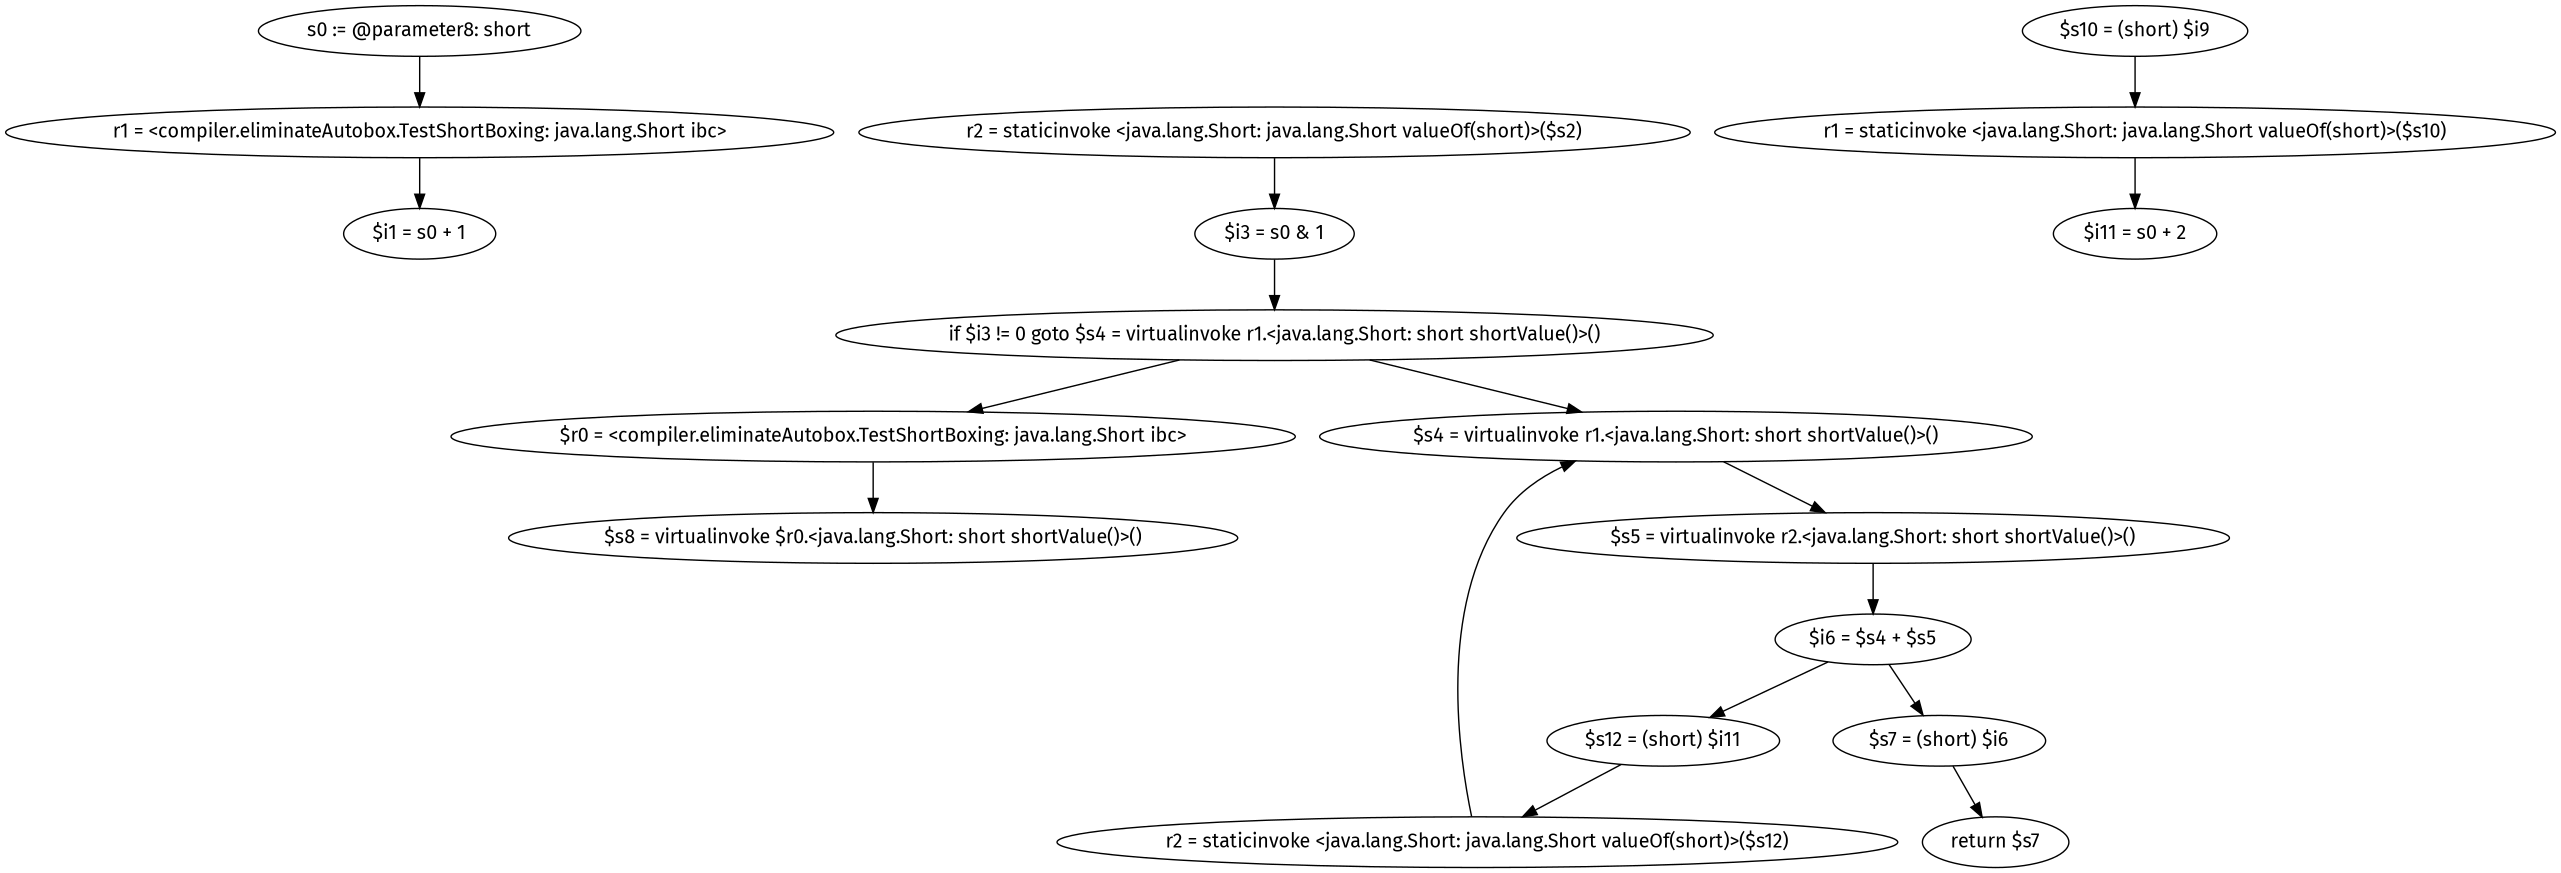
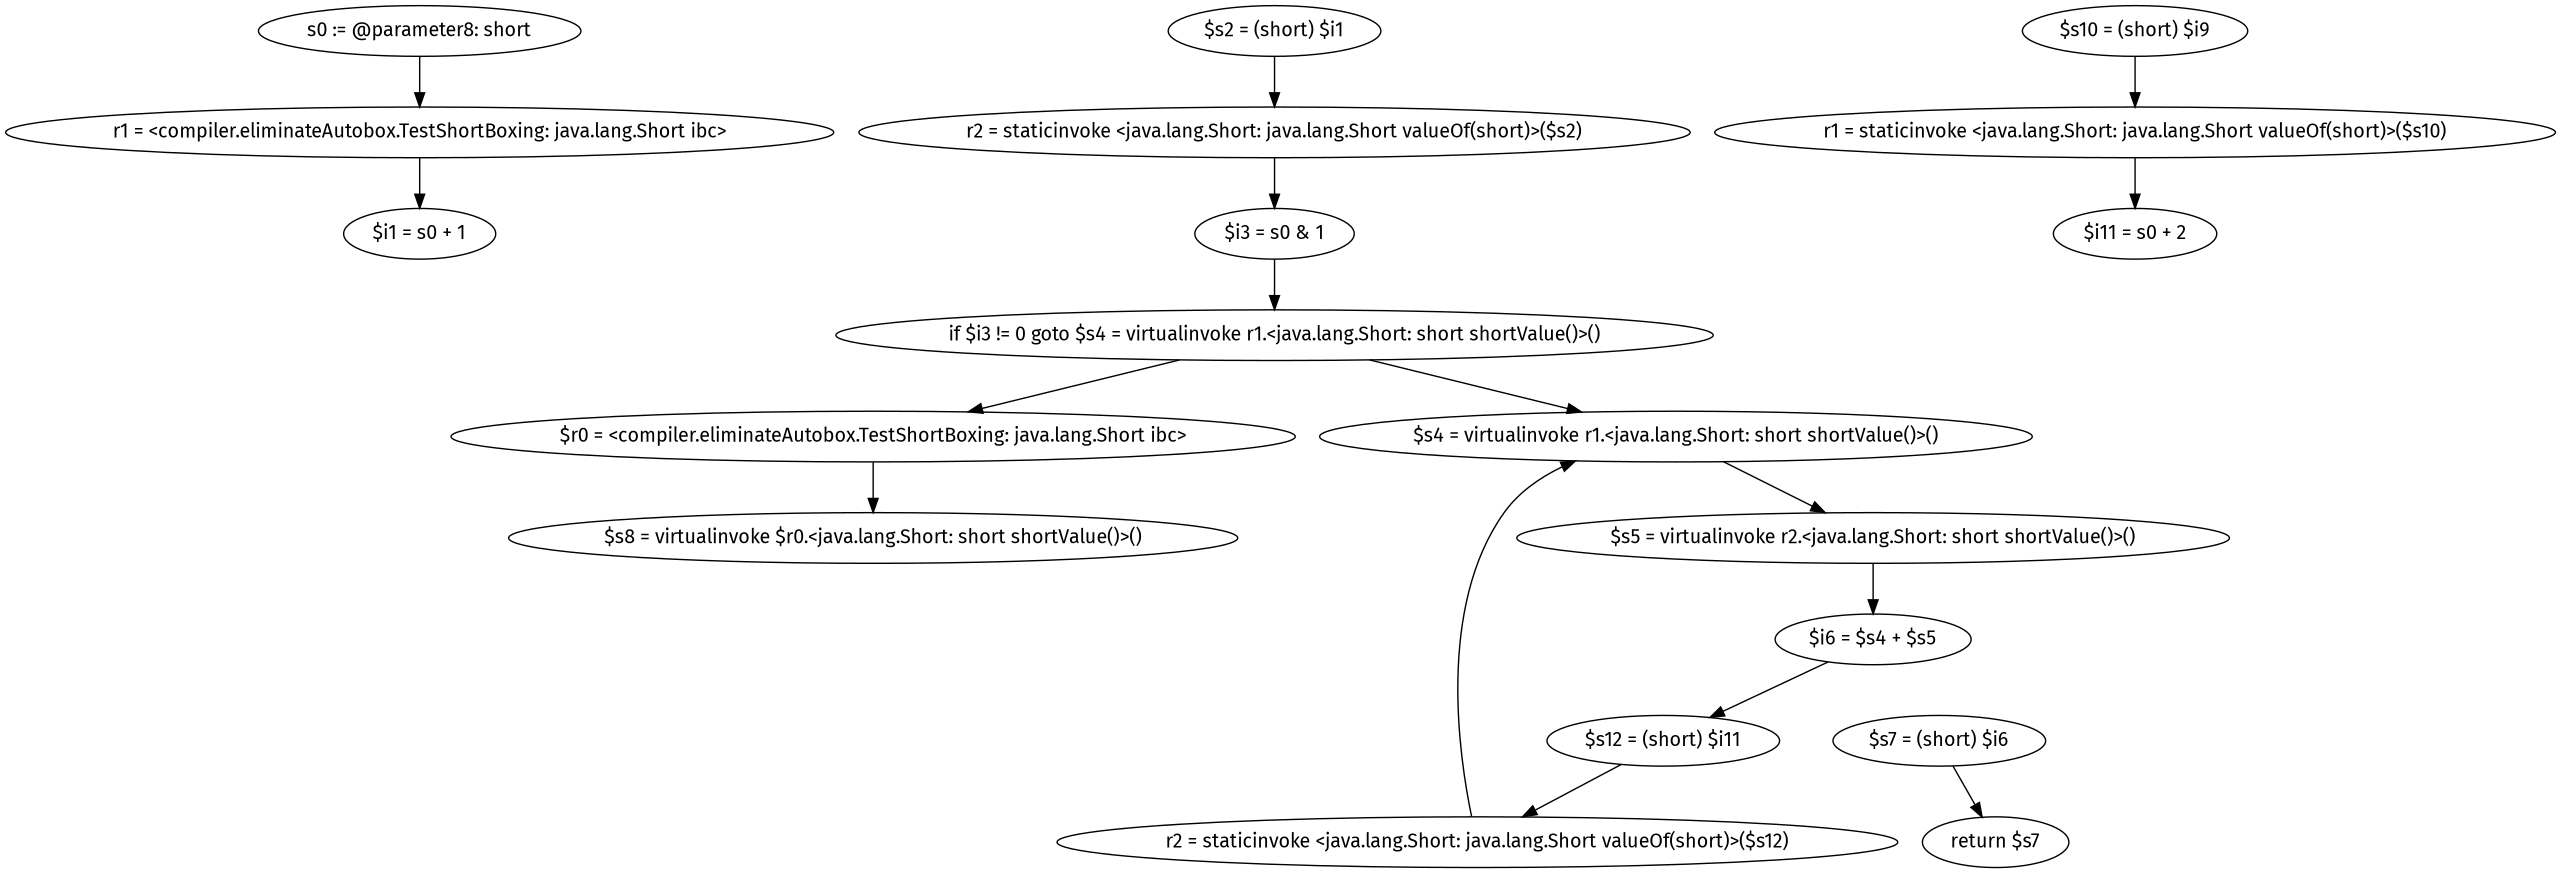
none -> (1275, 31)
(1902, 684) -> none
